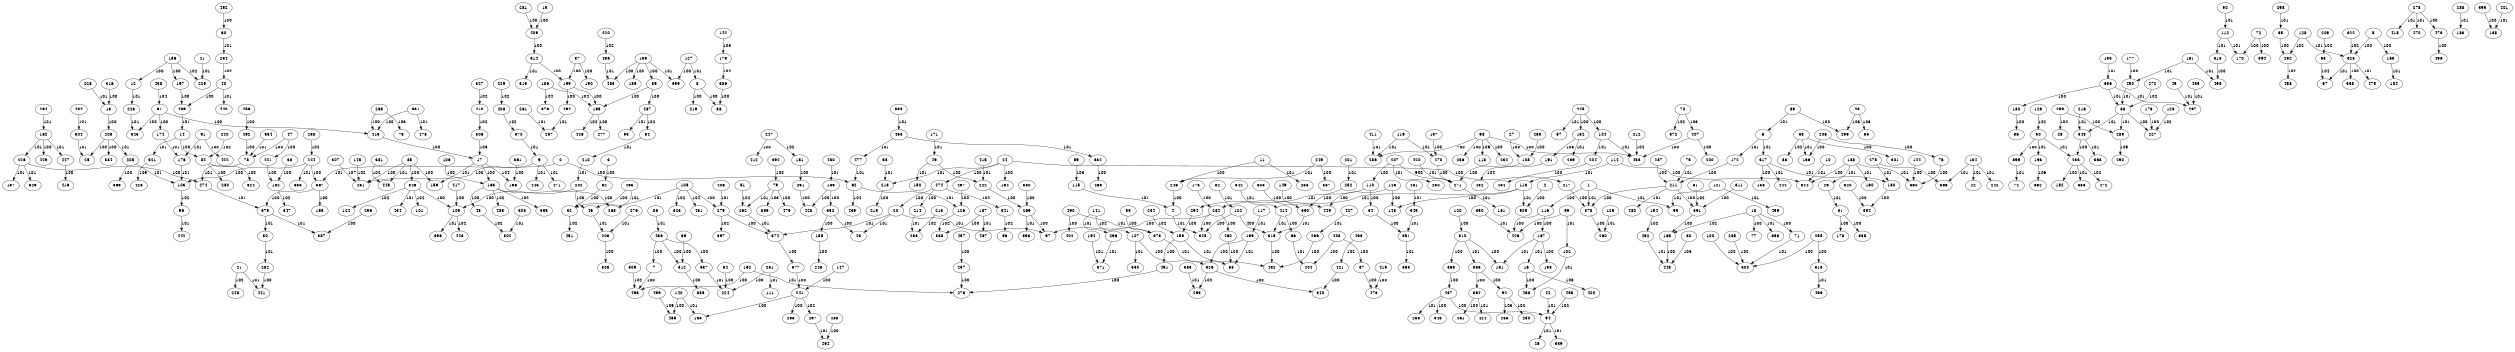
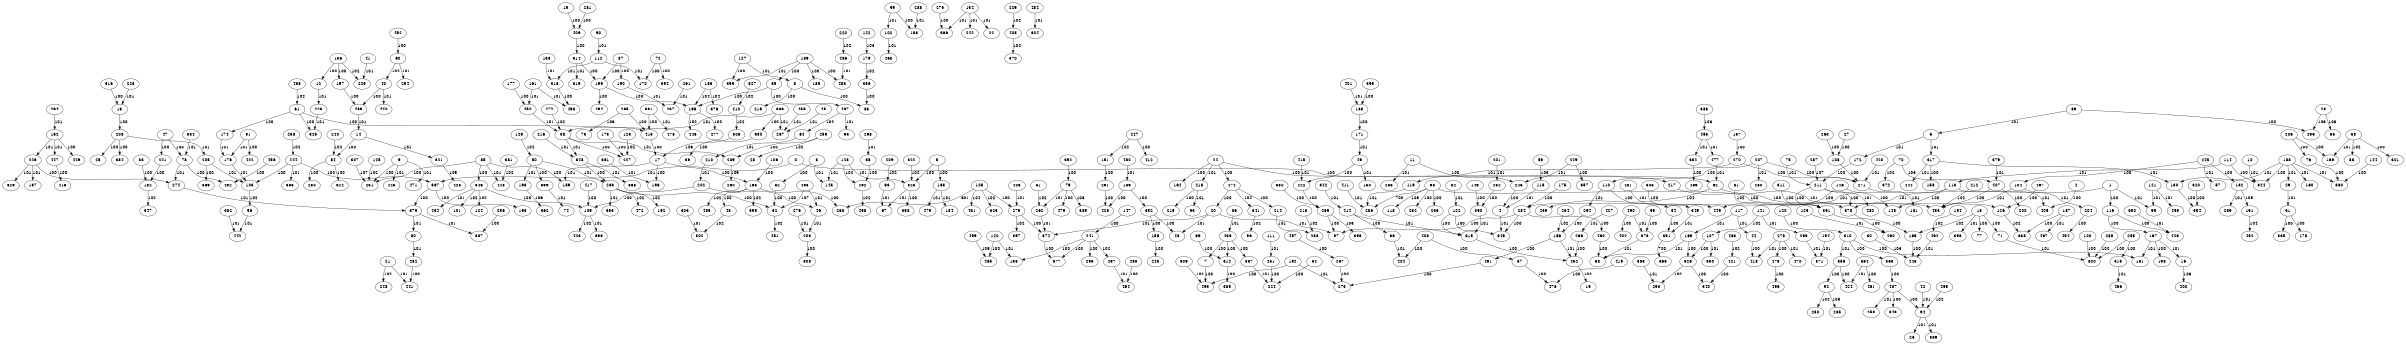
(224, 70) -> (392, 70)
(2108, 70) -> (546, 71)
(2361, 70) -> (933, 196)
(2326, 71) -> (886, 198)
(2016, 109) -> (759, 135)
(559, 121) -> (645, 95)
none -> (1360, 121)
(903, 122) -> (1708, 122)
(247, 146) -> (201, 177)
(528, 146) -> none
(79, 147) -> none
(1419, 147) -> (1575, 169)
none -> (1996, 160)
(885, 171) -> (1196, 197)
(1882, 172) -> (2236, 180)
(506, 173) -> (661, 173)
(520, 173) -> (632, 173)
(1419, 173) -> (1811, 173)
(1663, 173) -> (1820, 173)
none -> (829, 186)
none -> (692, 193)
(624, 198) -> (805, 198)
(658, 198) -> (965, 198)
none -> (228, 211)
(1524, 211) -> (2045, 211)
(1540, 219) -> (902, 19)
(1031, 224) -> (1350, 224)
(1251, 224) -> (1446, 224)
none -> (1754, 236)
(1410, 252) -> (1662, 249)
(770, 279) -> (1271, 247)
(798, 279) -> (1075, 248)
(1477, 279) -> (1841, 274)
(1526, 279) -> none
none -> (1588, 287)
